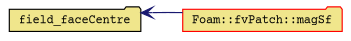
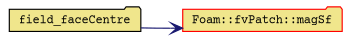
(168, 13) -> (156, 28)
